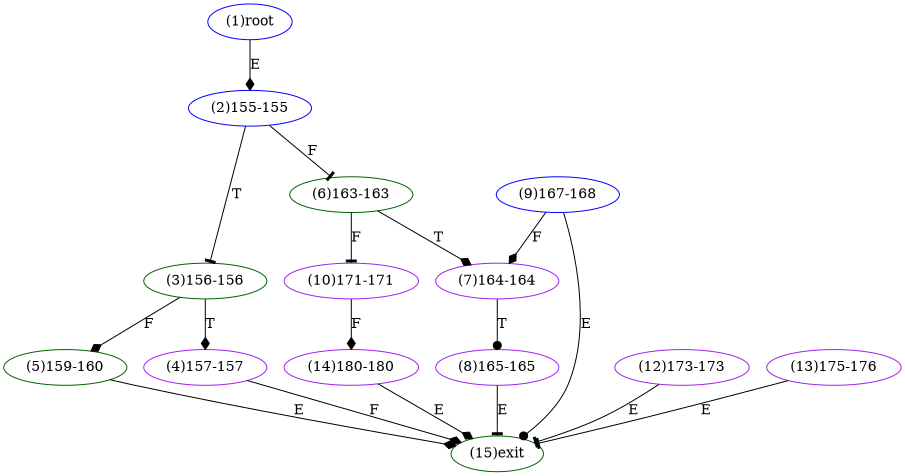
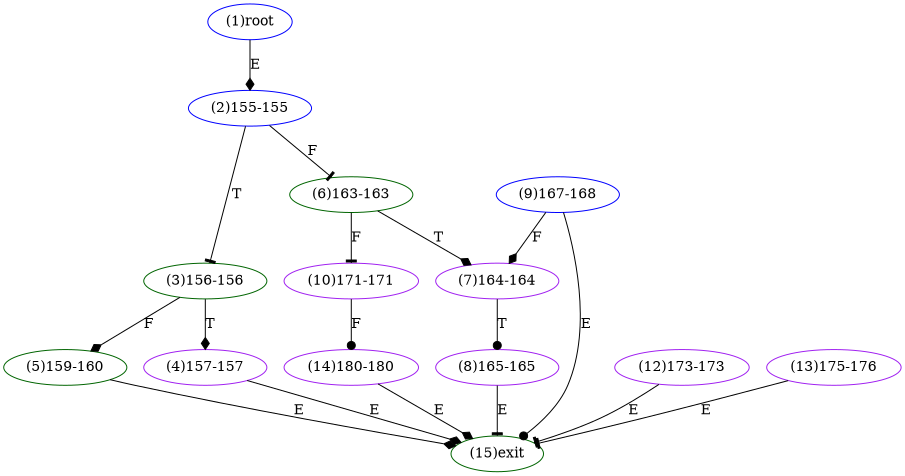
(351, 318) -> (351, 320)
(374, 411) -> (375, 411)
